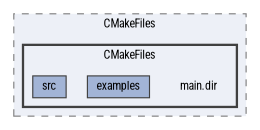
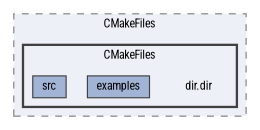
(199, 87) -> (199, 87)
